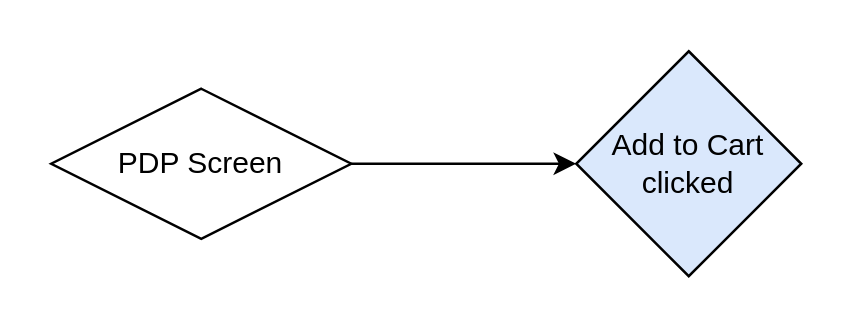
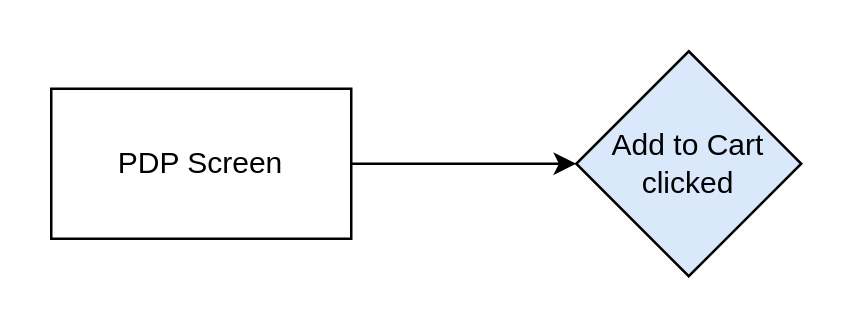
(201, 164) -> (201, 164)
